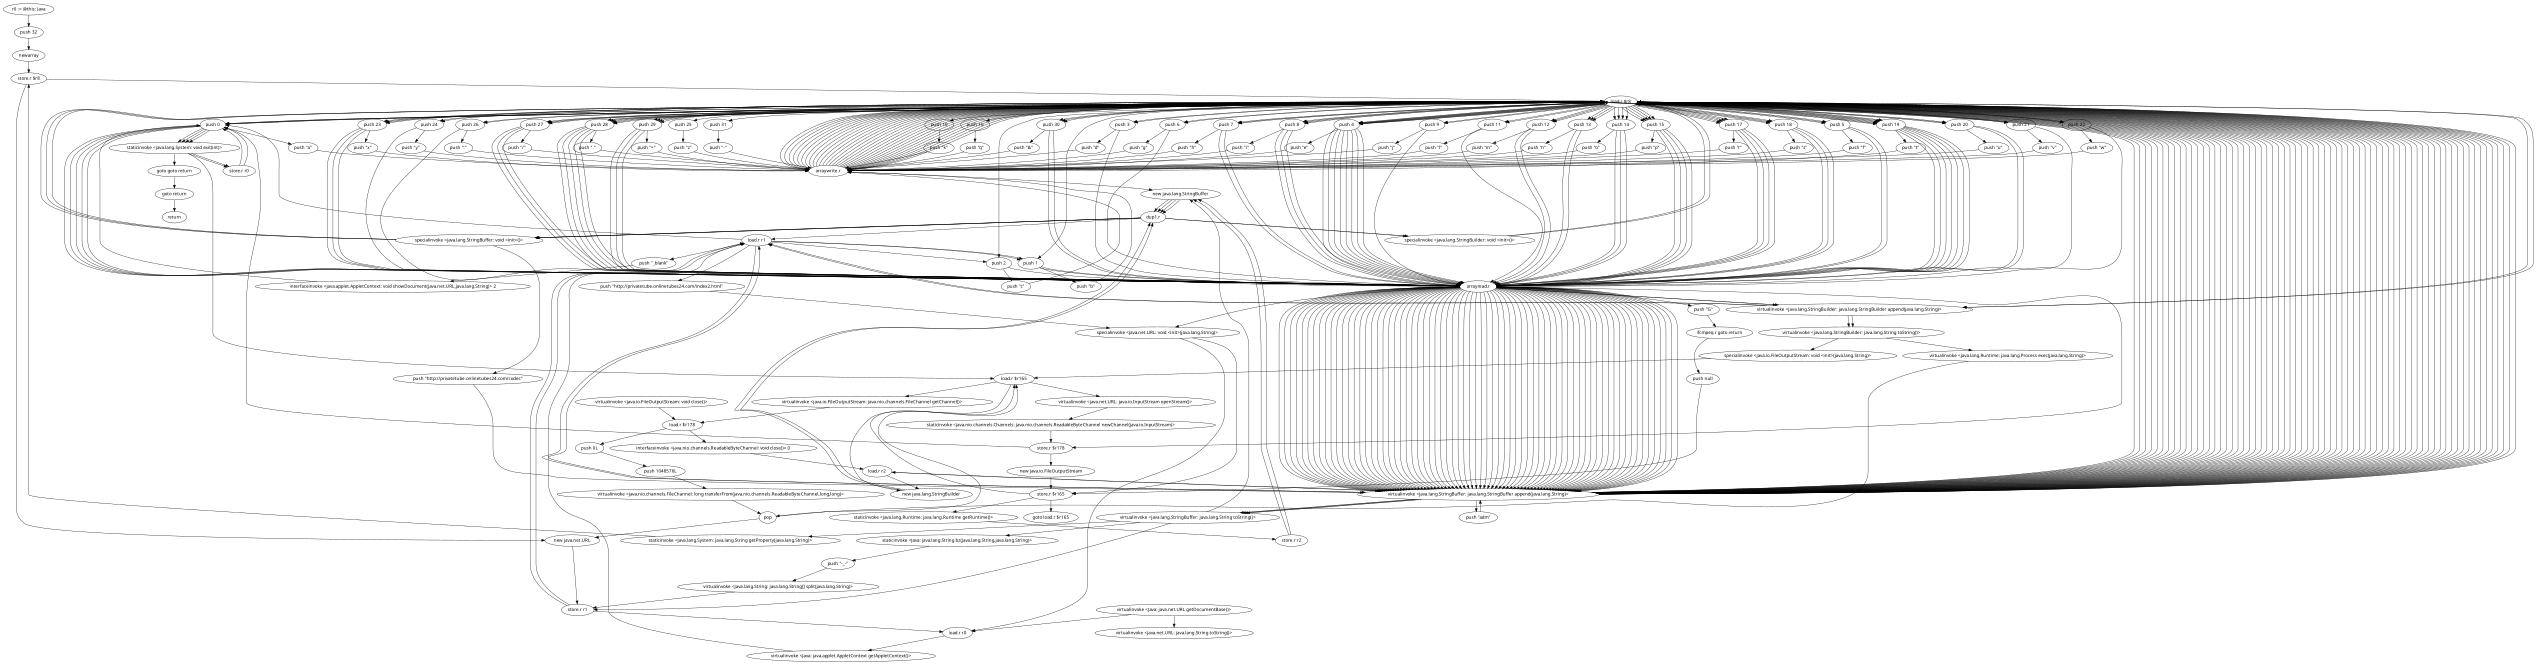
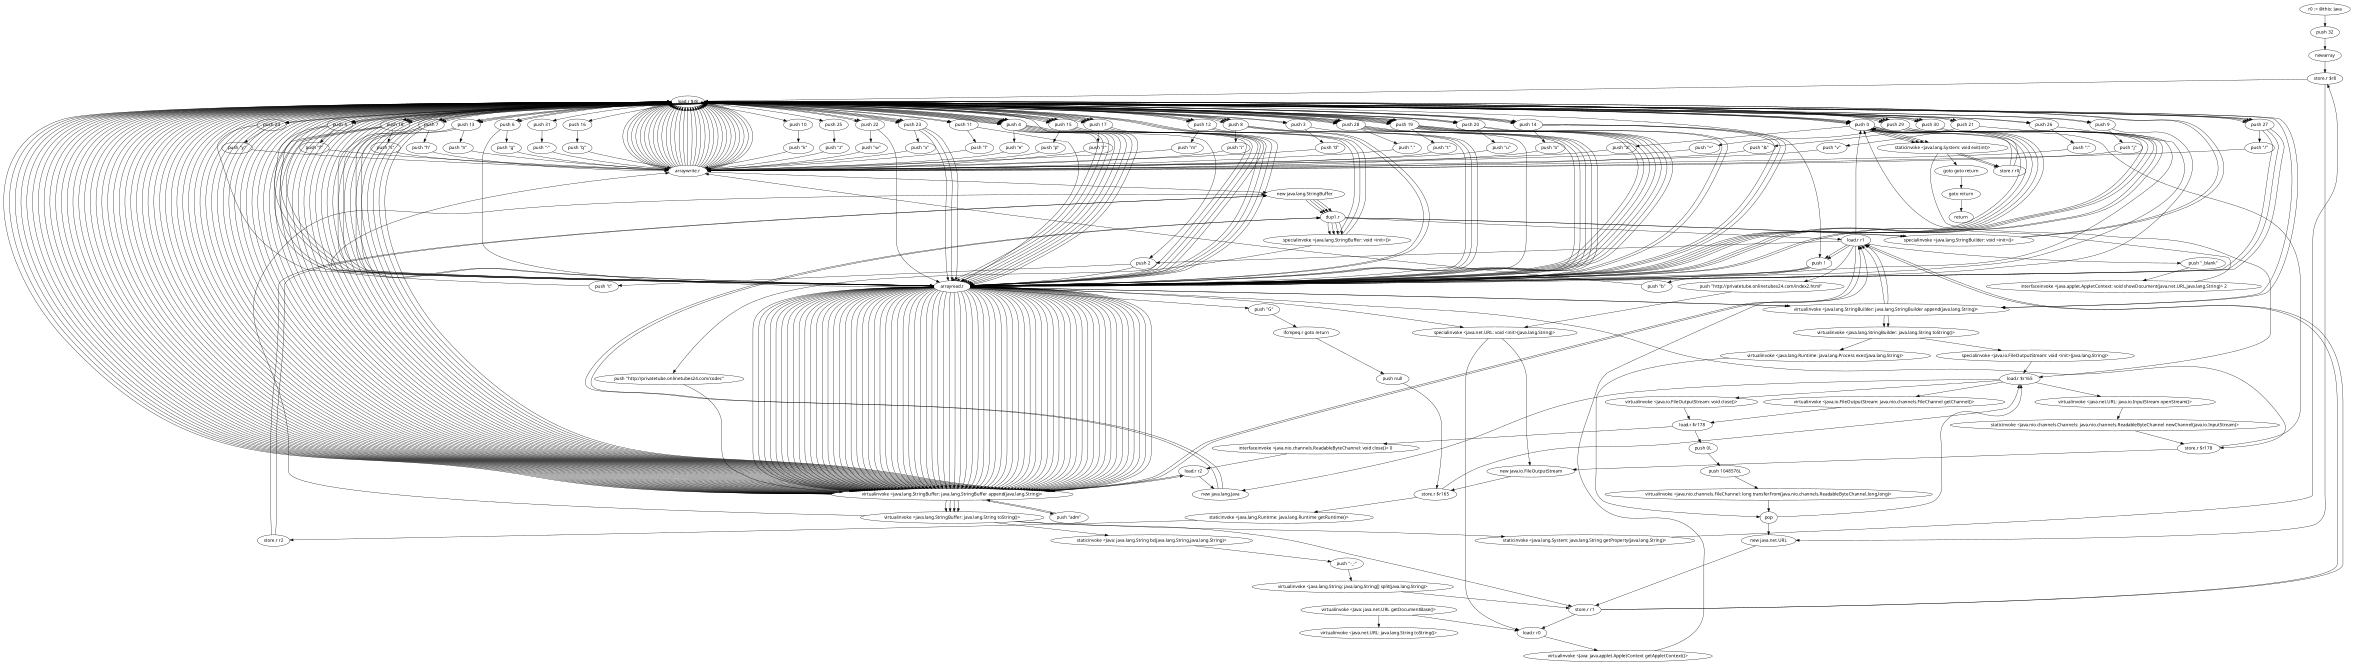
none -> (1870, 389)
(1228, 463) -> (1526, 396)
(931, 494) -> (1220, 494)
(1051, 518) -> none
